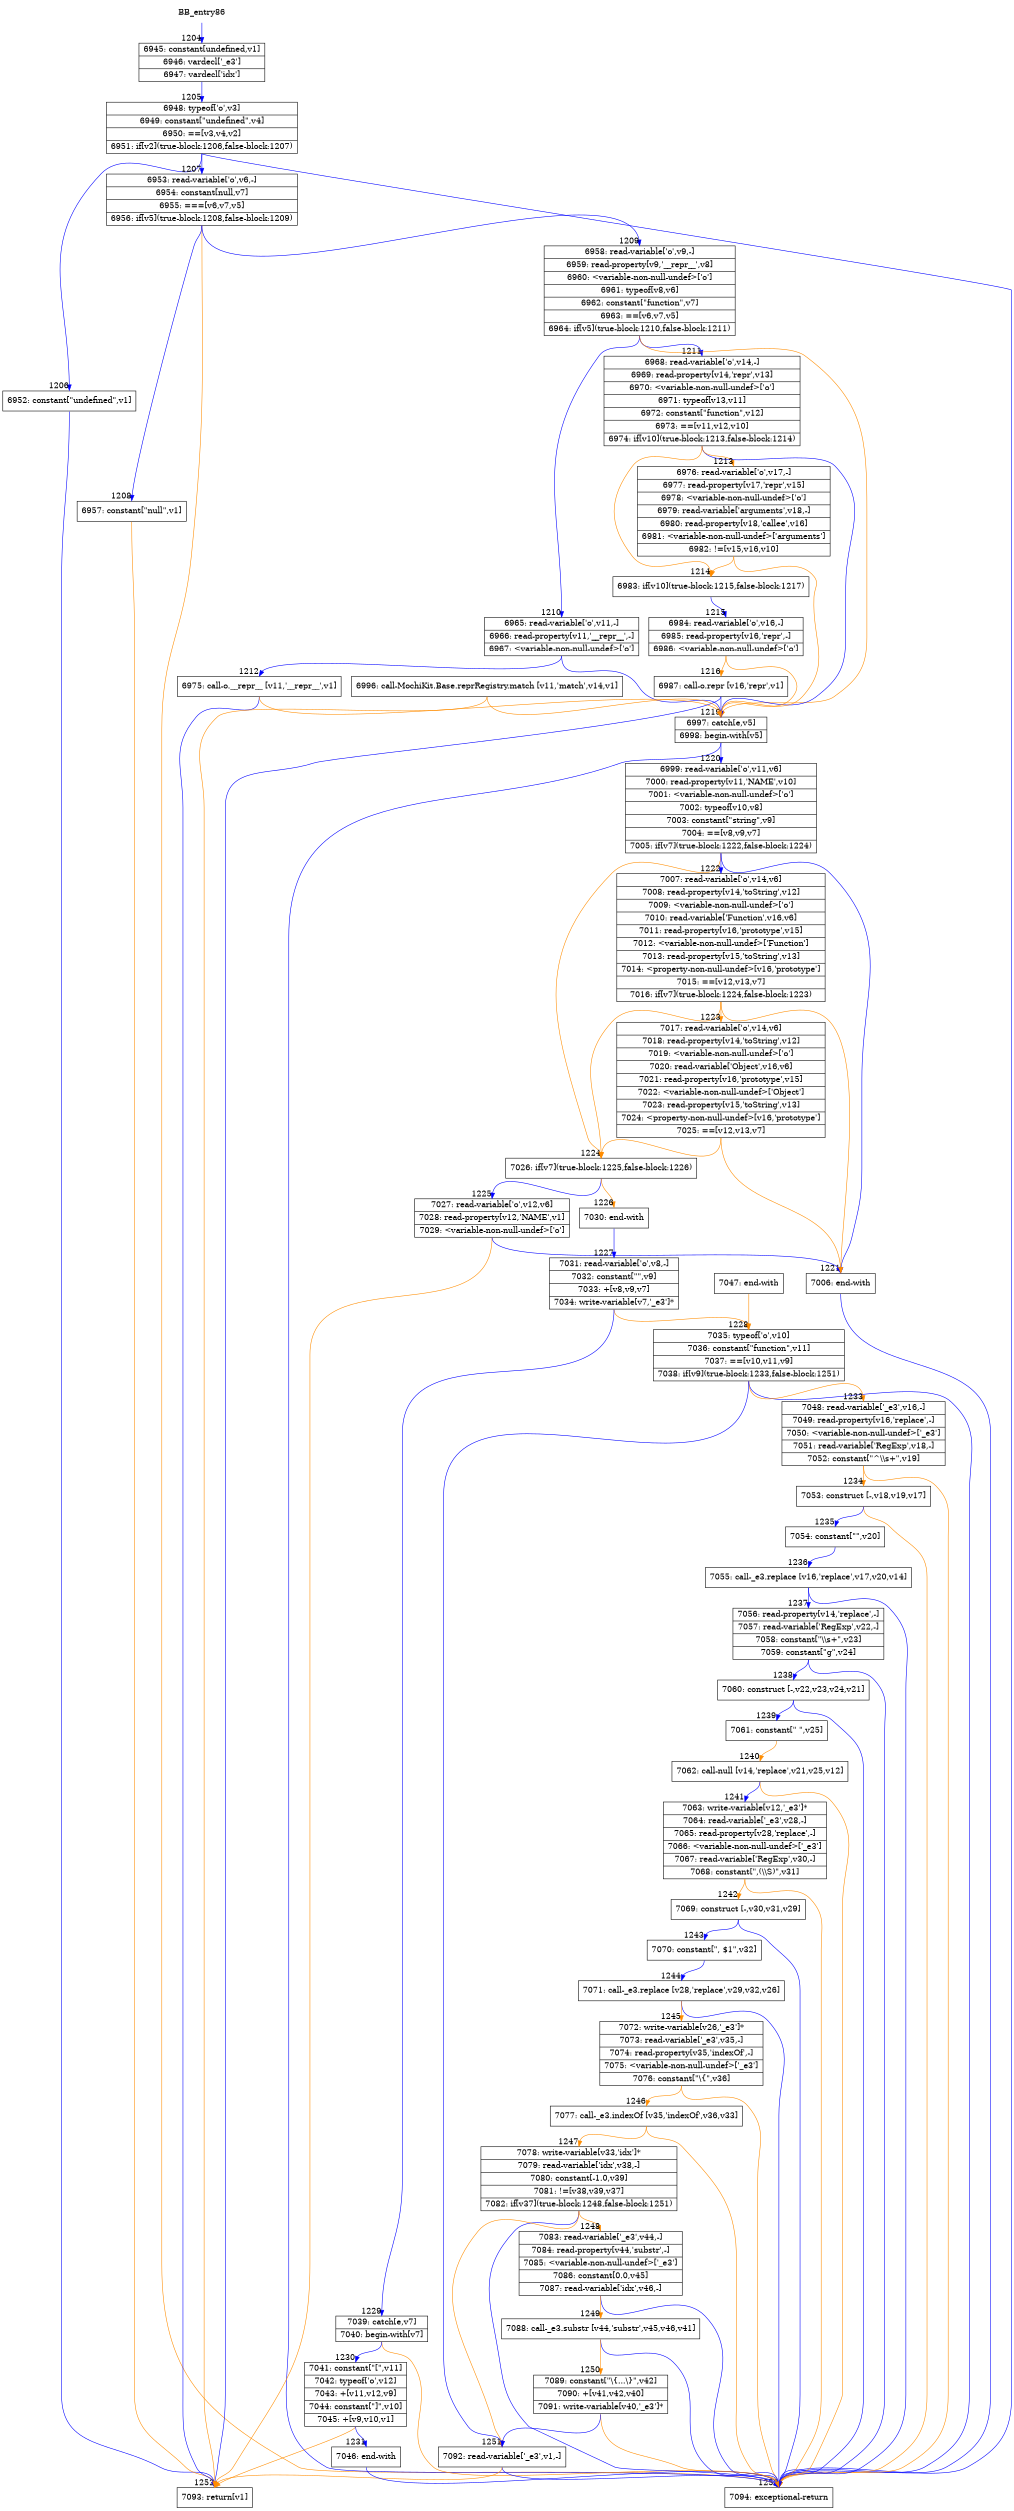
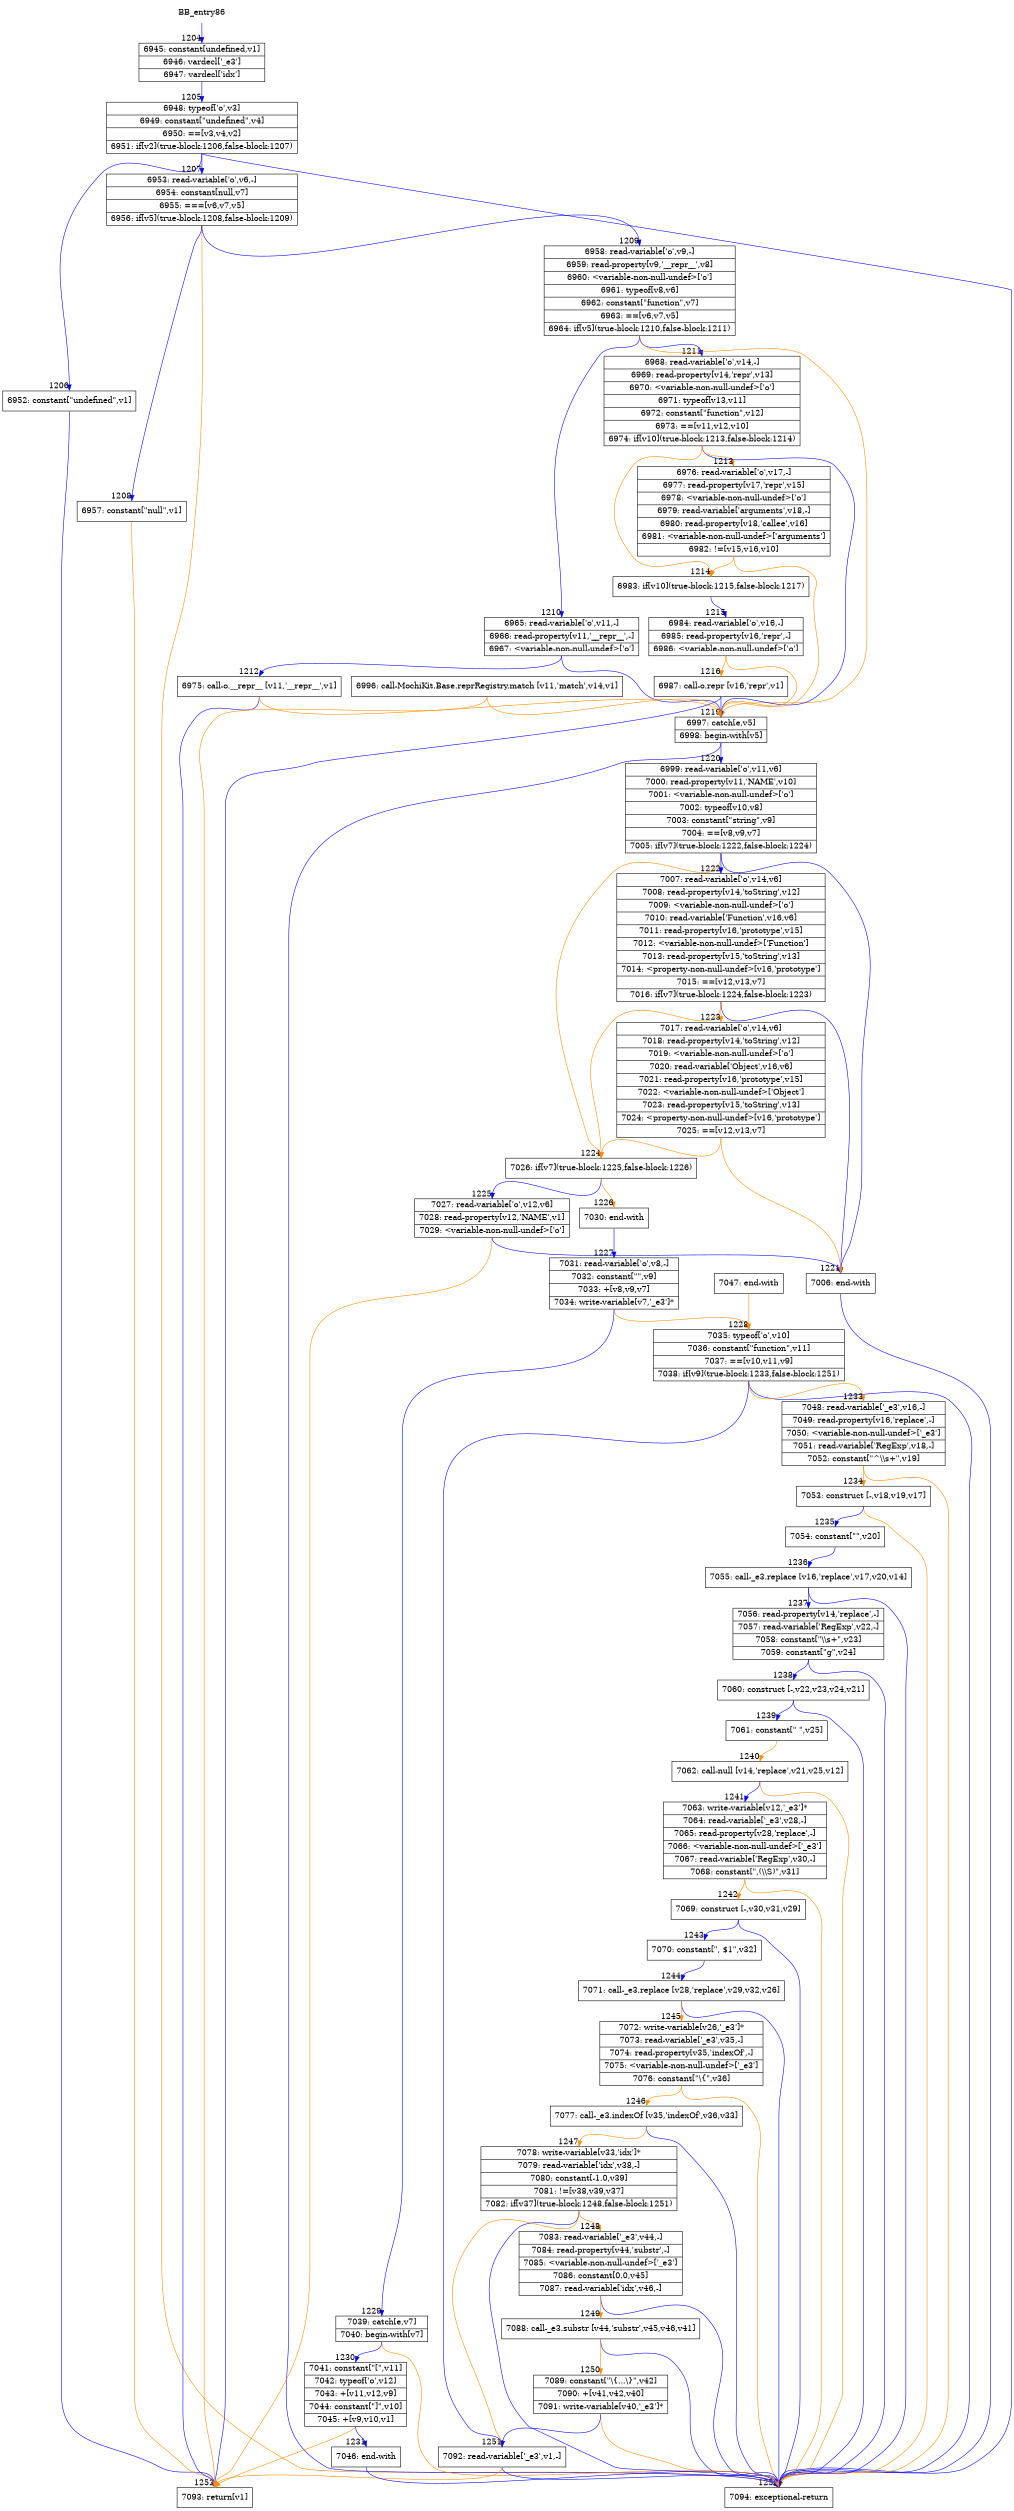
(848, 1080) -> (848, 1080)
(737, 2294) -> (737, 2294)
